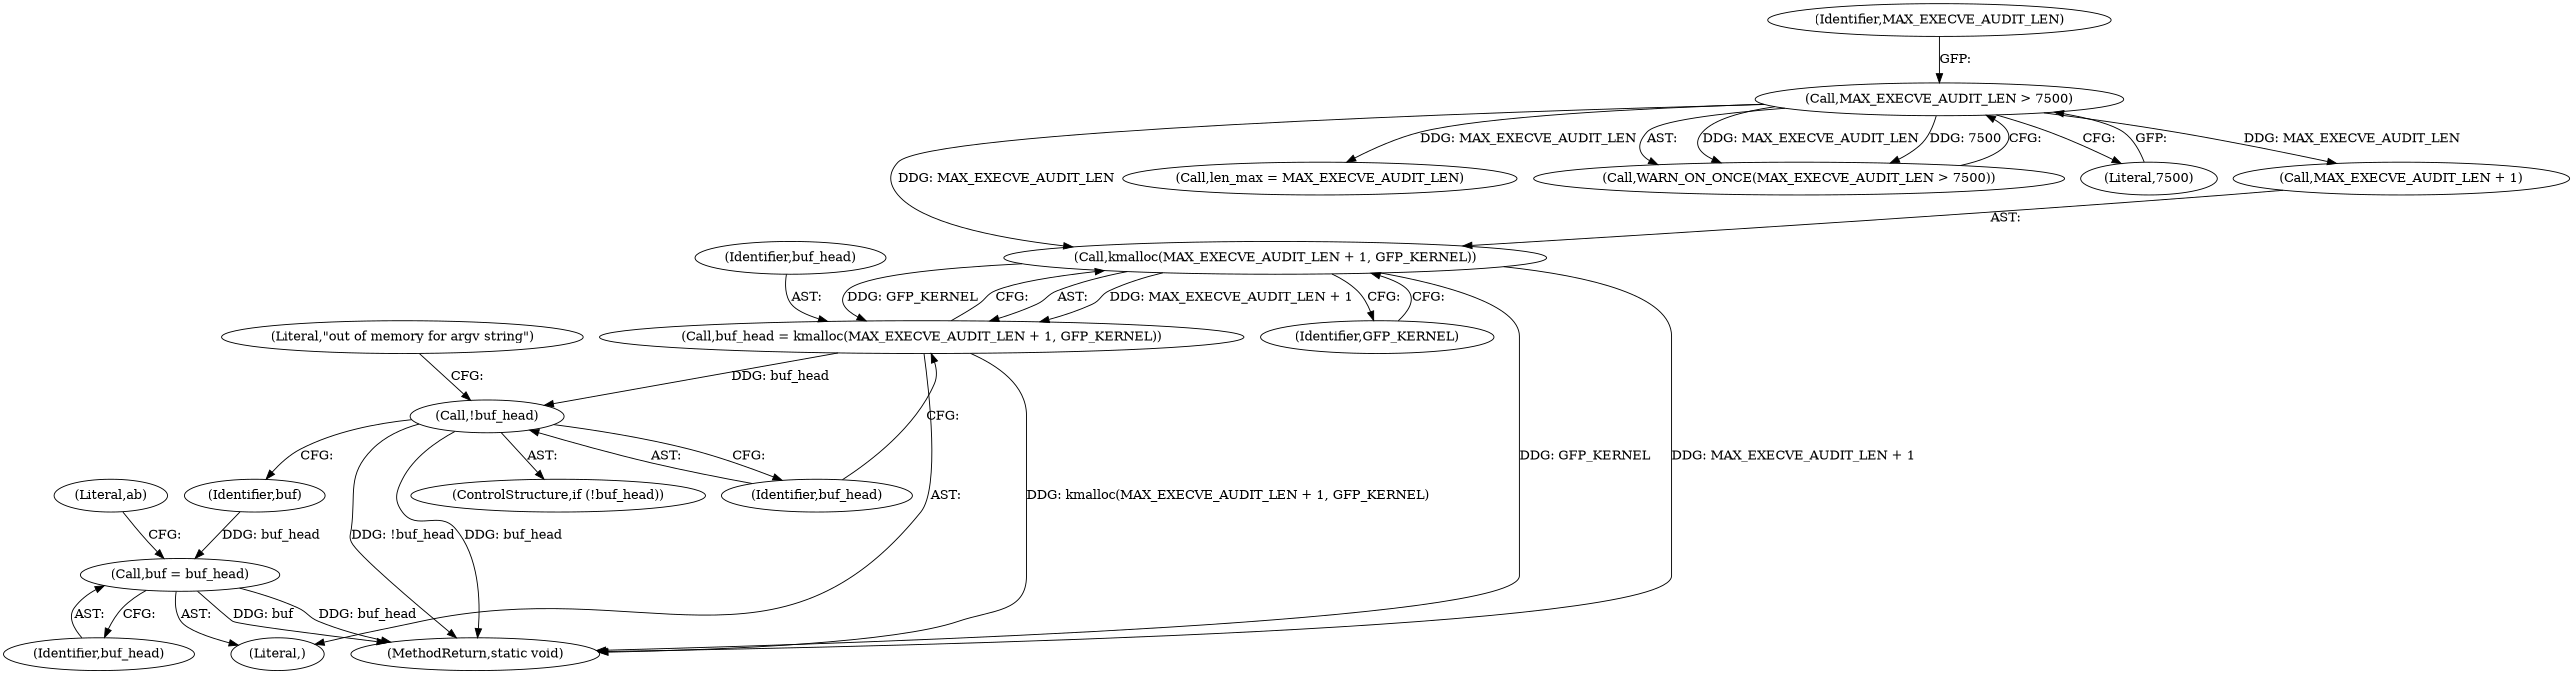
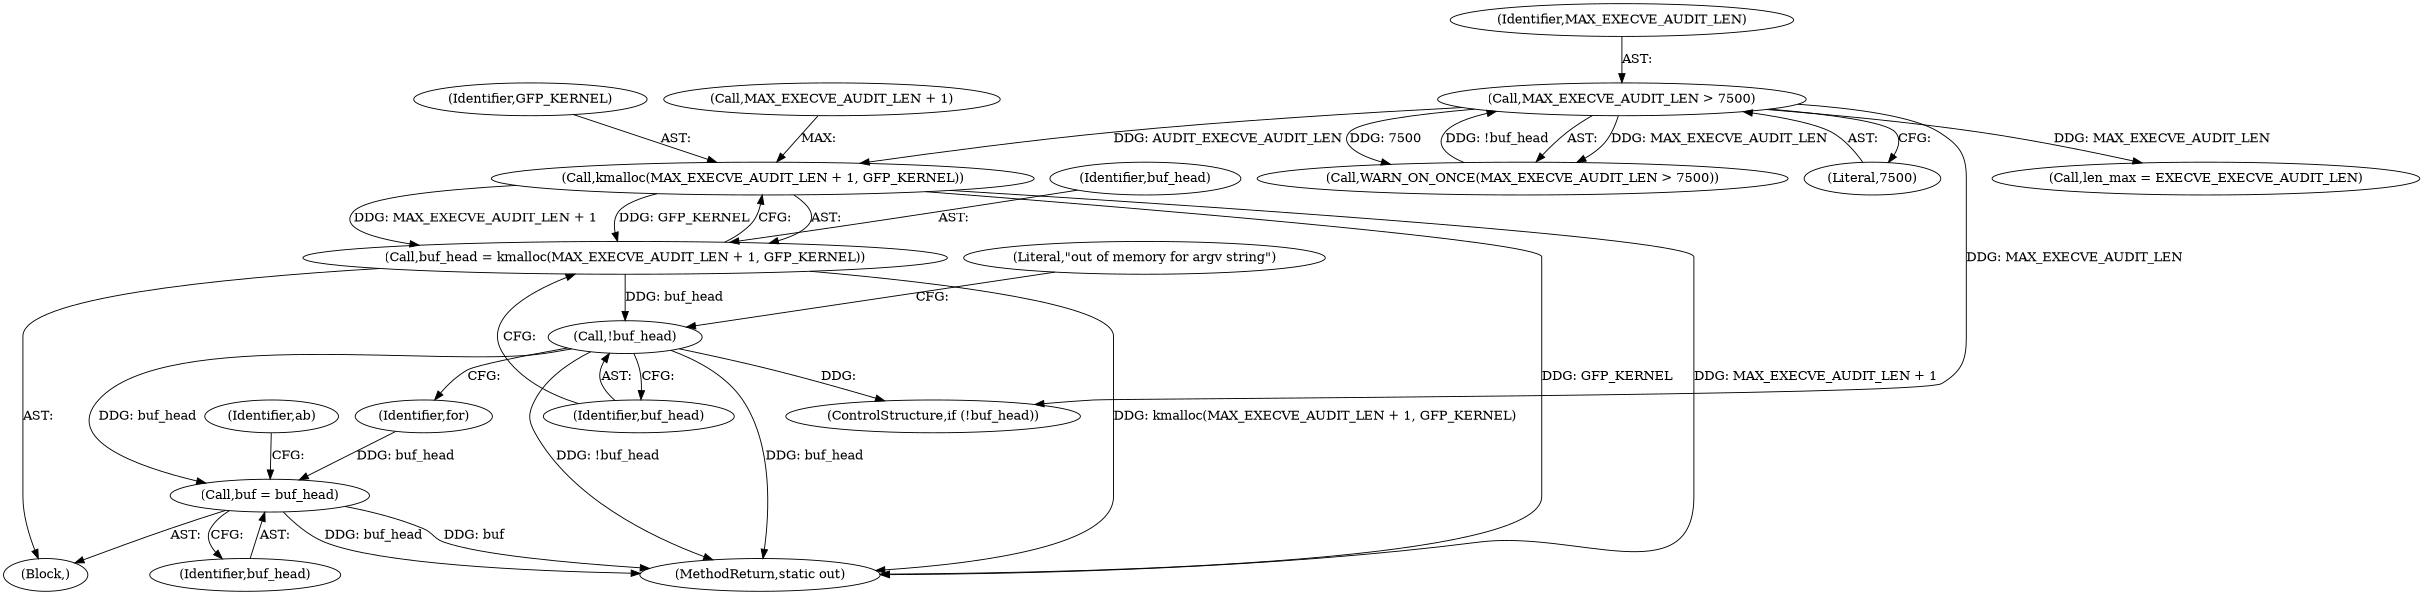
(1958, 60) -> (1639, 60)
(2186, 134) -> (1701, 393)
(2027, 139) -> (1497, 139)
(2154, 139) -> (1865, 139)
(1006, 179) -> (1228, 139)
(1320, 179) -> (2206, 179)
(2008, 218) -> (821, 139)
(1355, 289) -> none
(1431, 297) -> (678, 139)
none -> (255, 356)
(545, 456) -> (841, 377)
(111, 496) -> (272, 416)
(255, 496) -> (424, 416)
(278, 654) -> (46, 575)
(475, 654) -> (760, 575)
